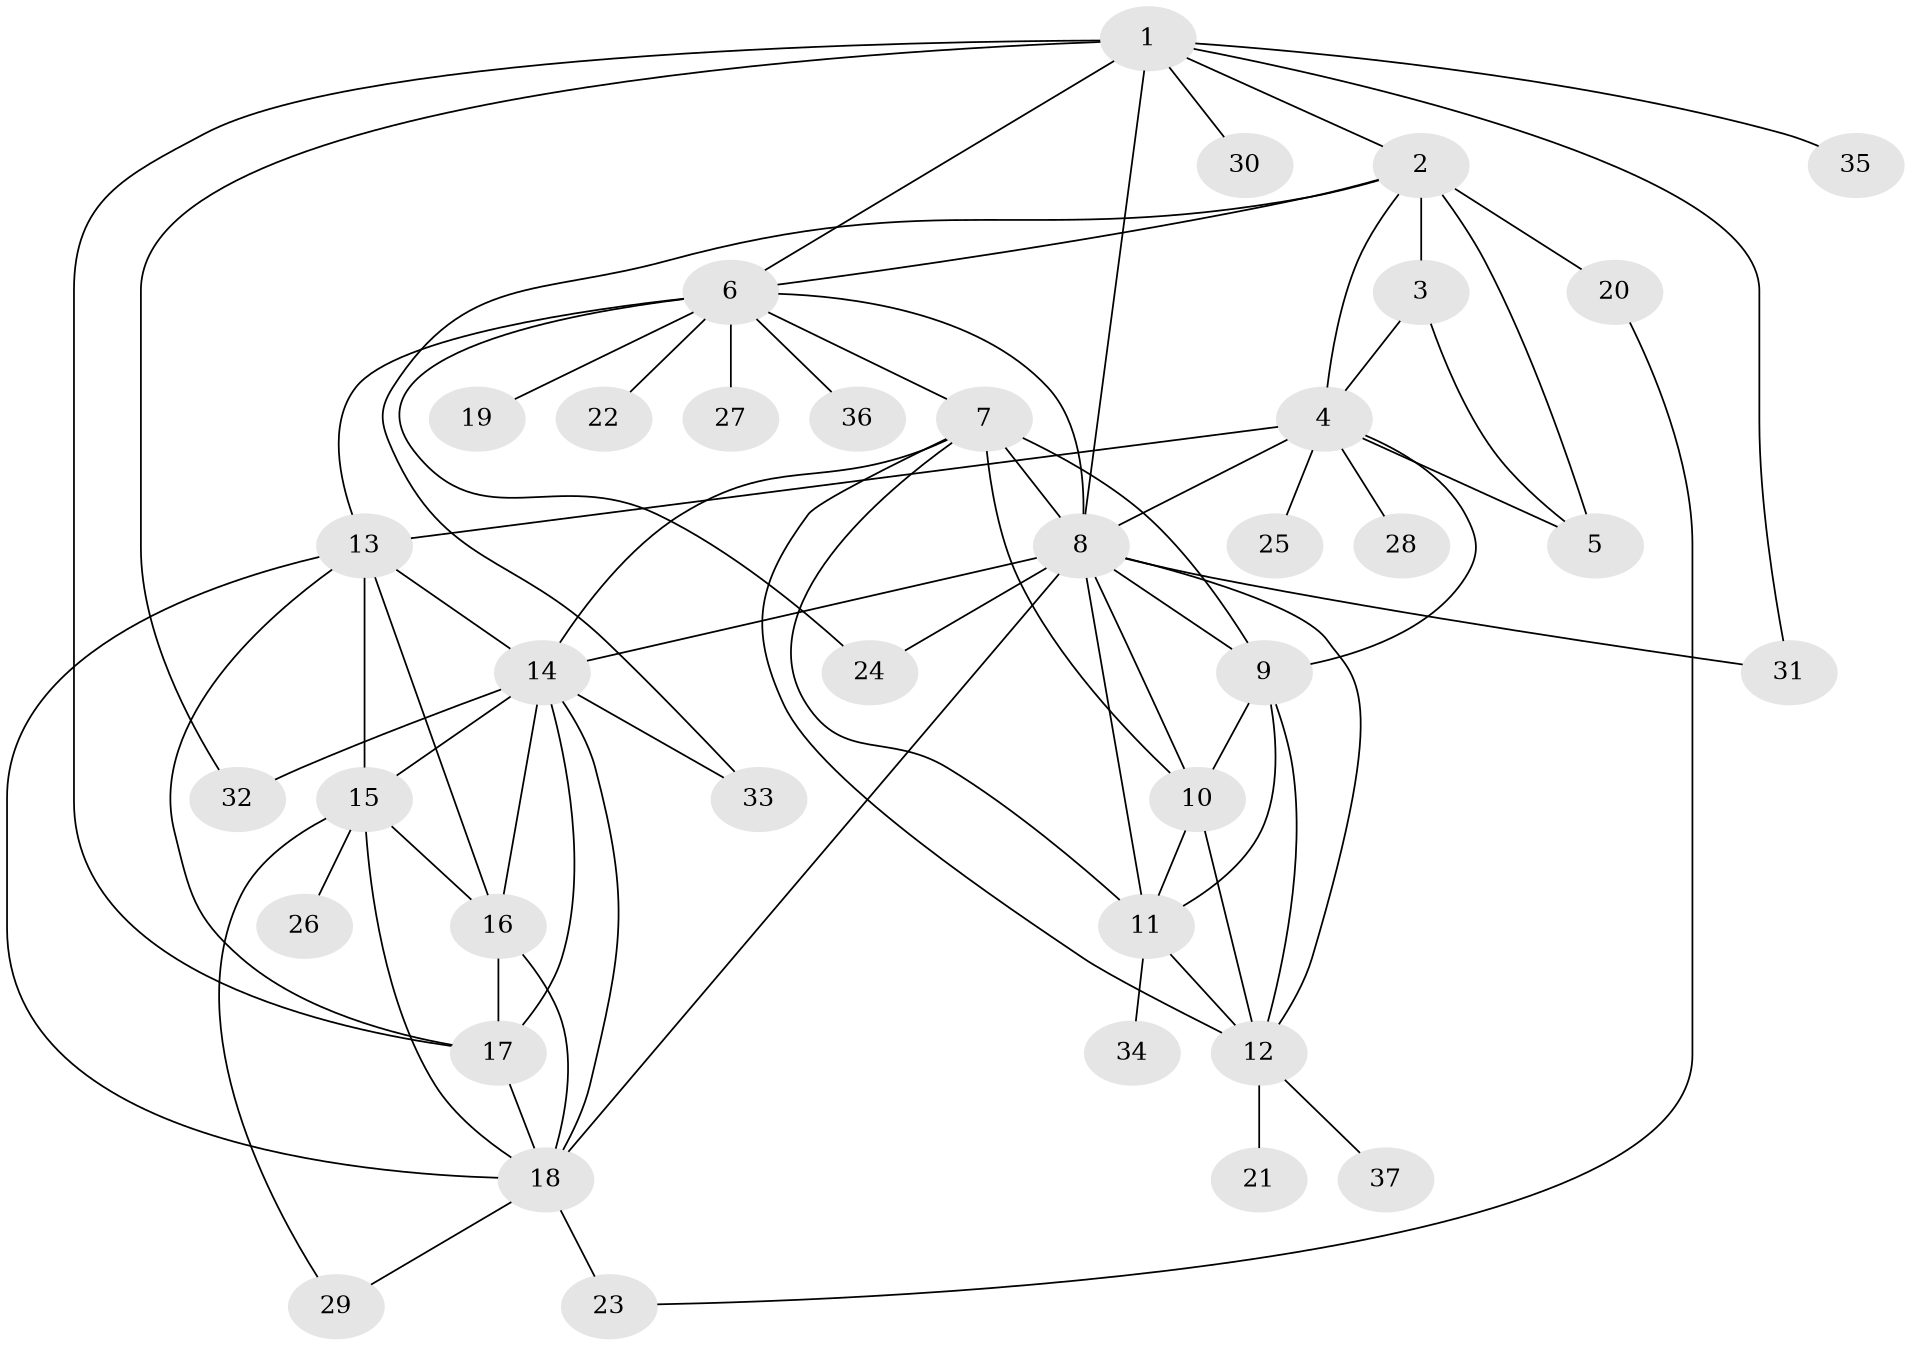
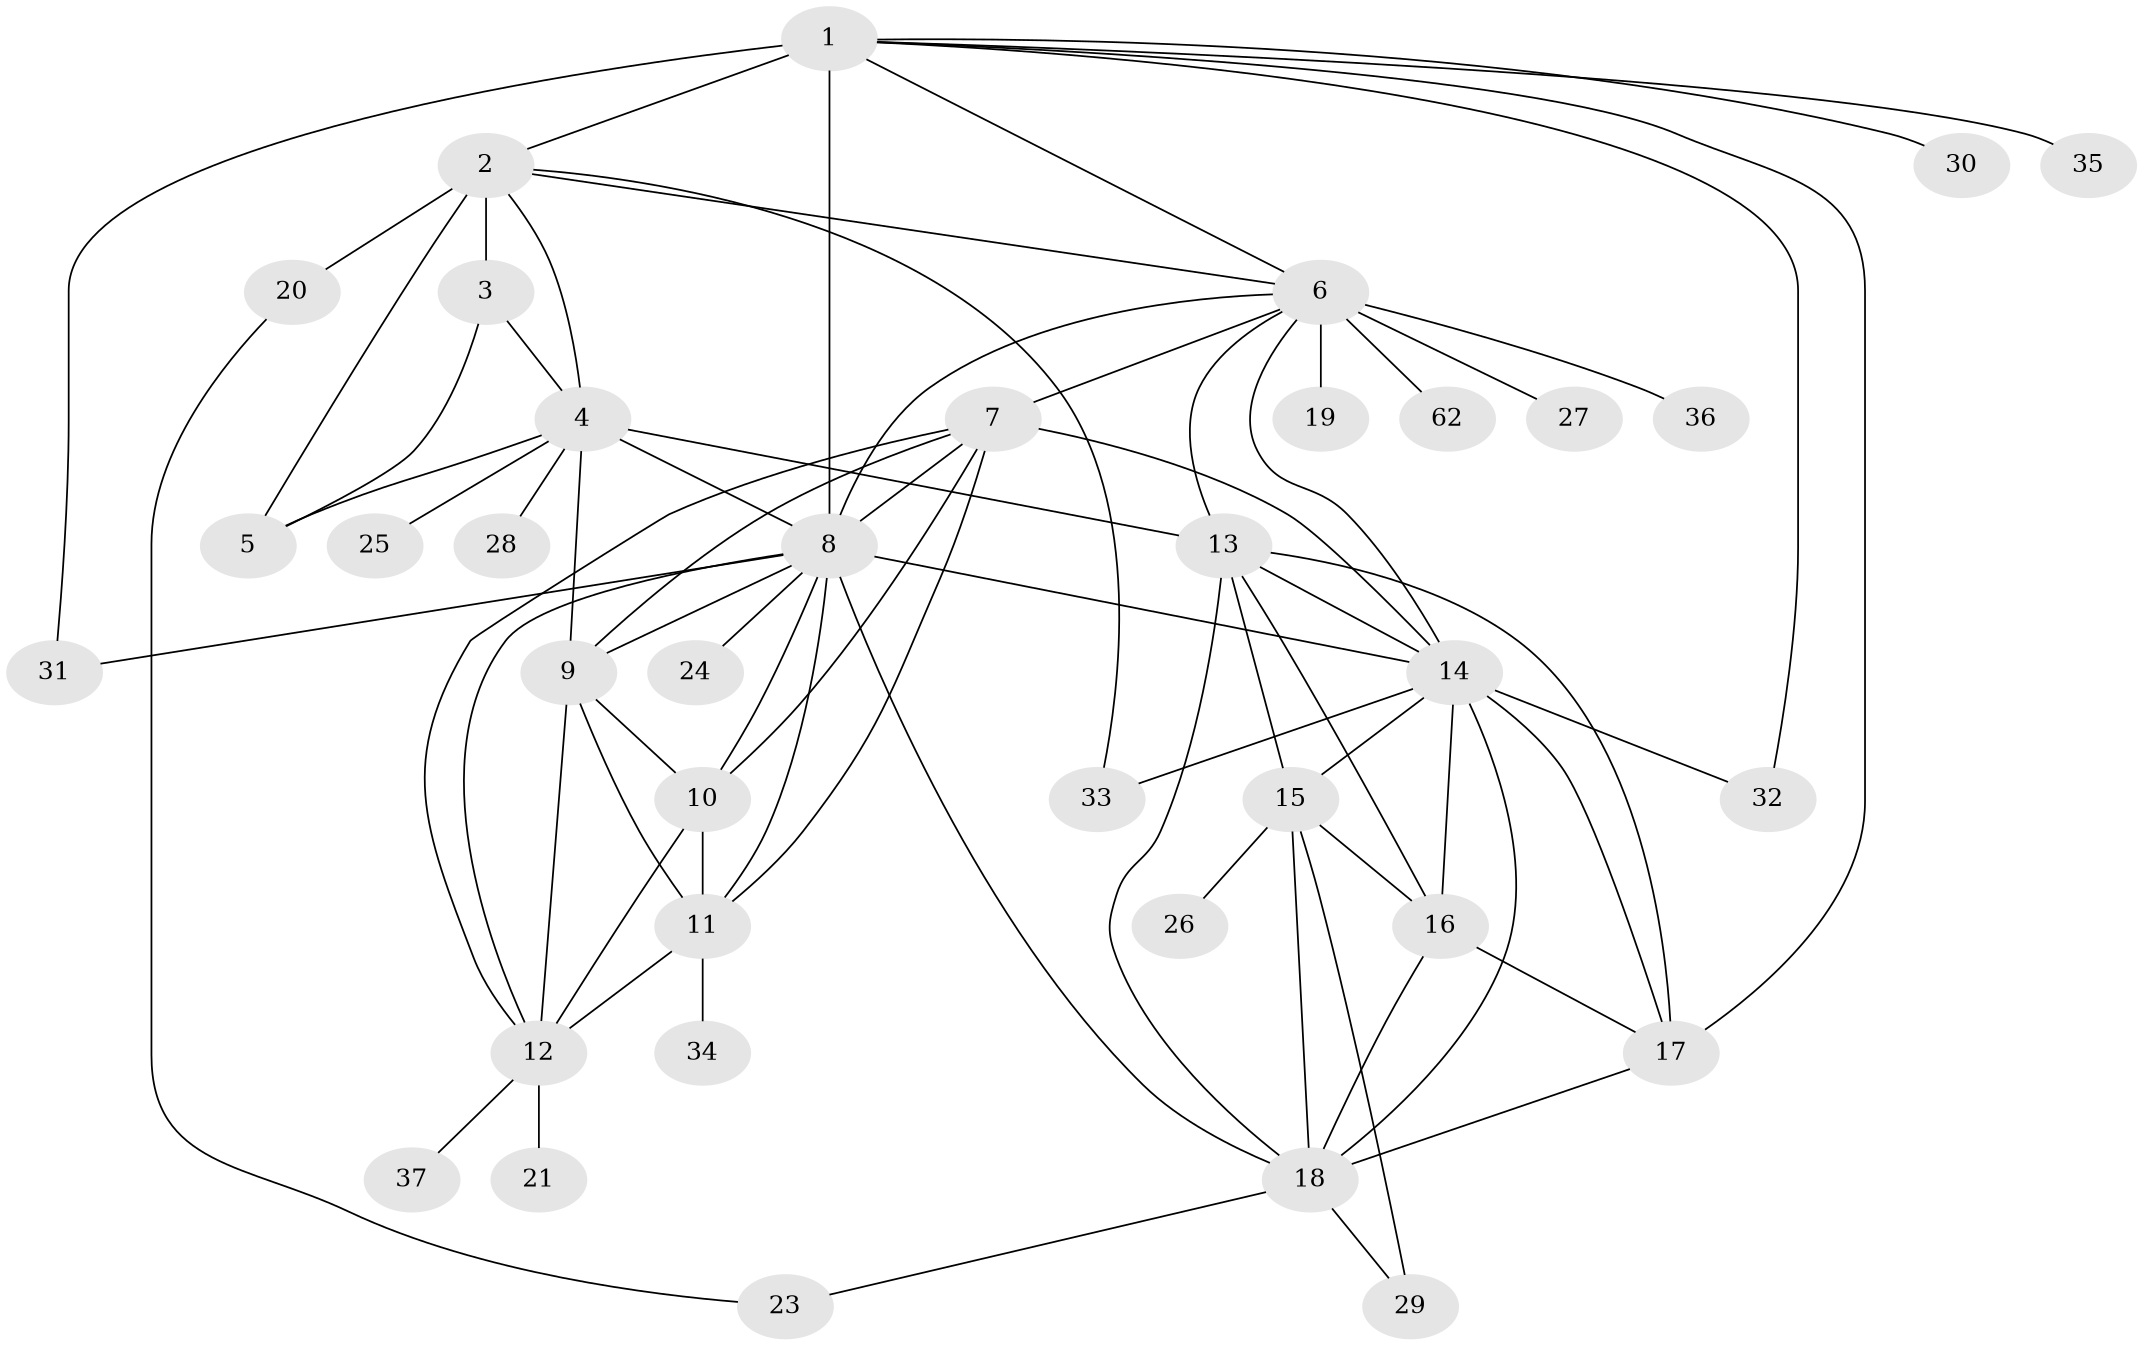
(604, 419) -> (1448, 419)
(464, 490) -> (1305, 489)
